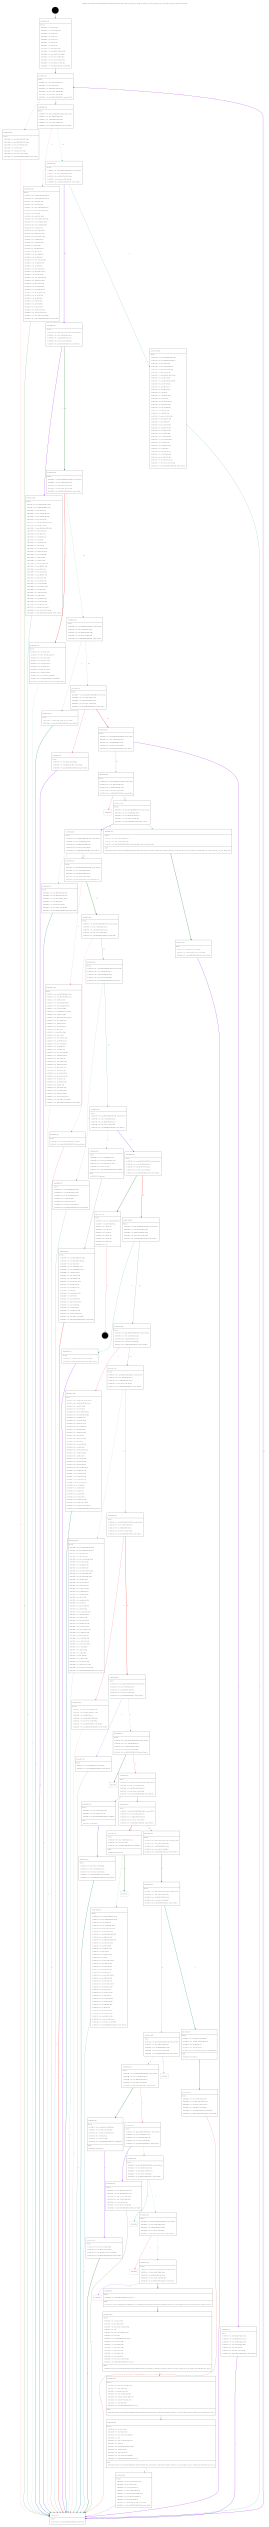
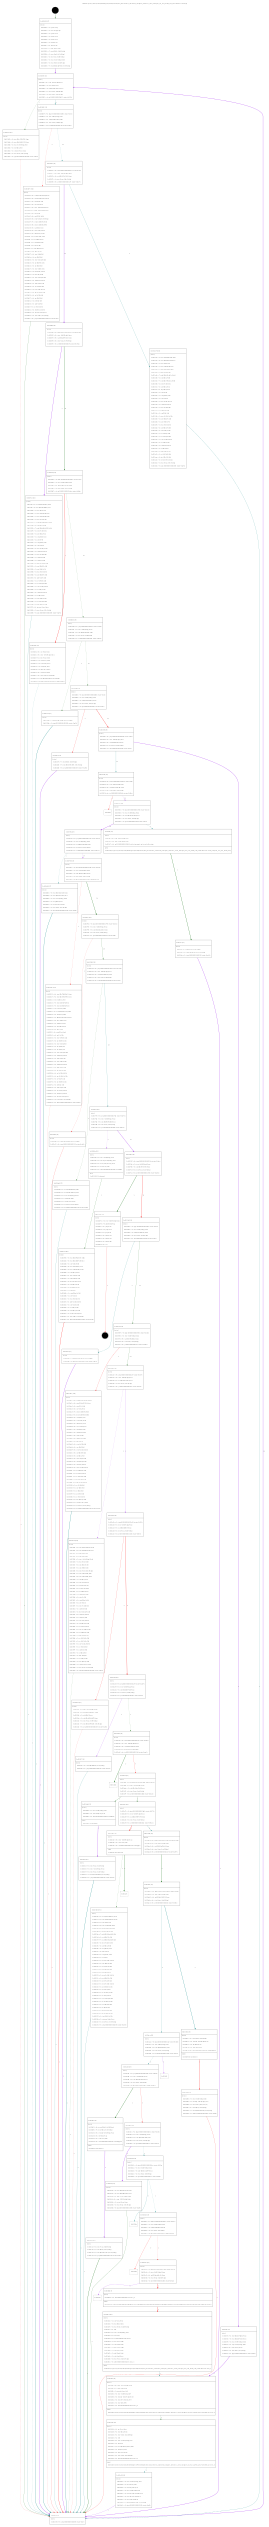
(231, 2503) -> (221, 2367)
